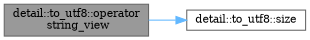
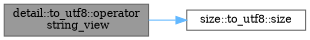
(246, 20) -> (246, 20)
